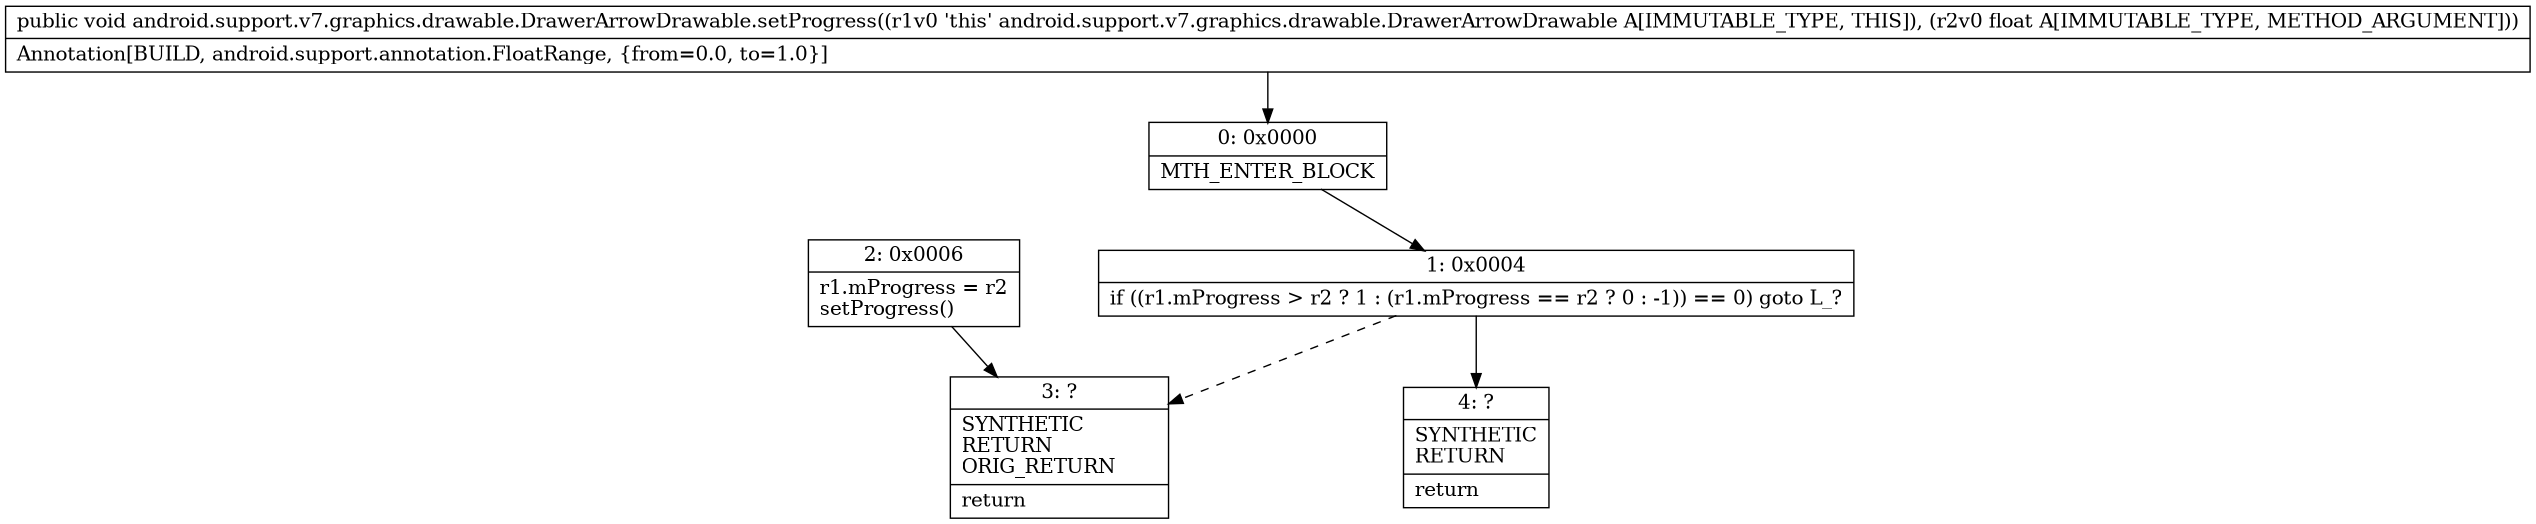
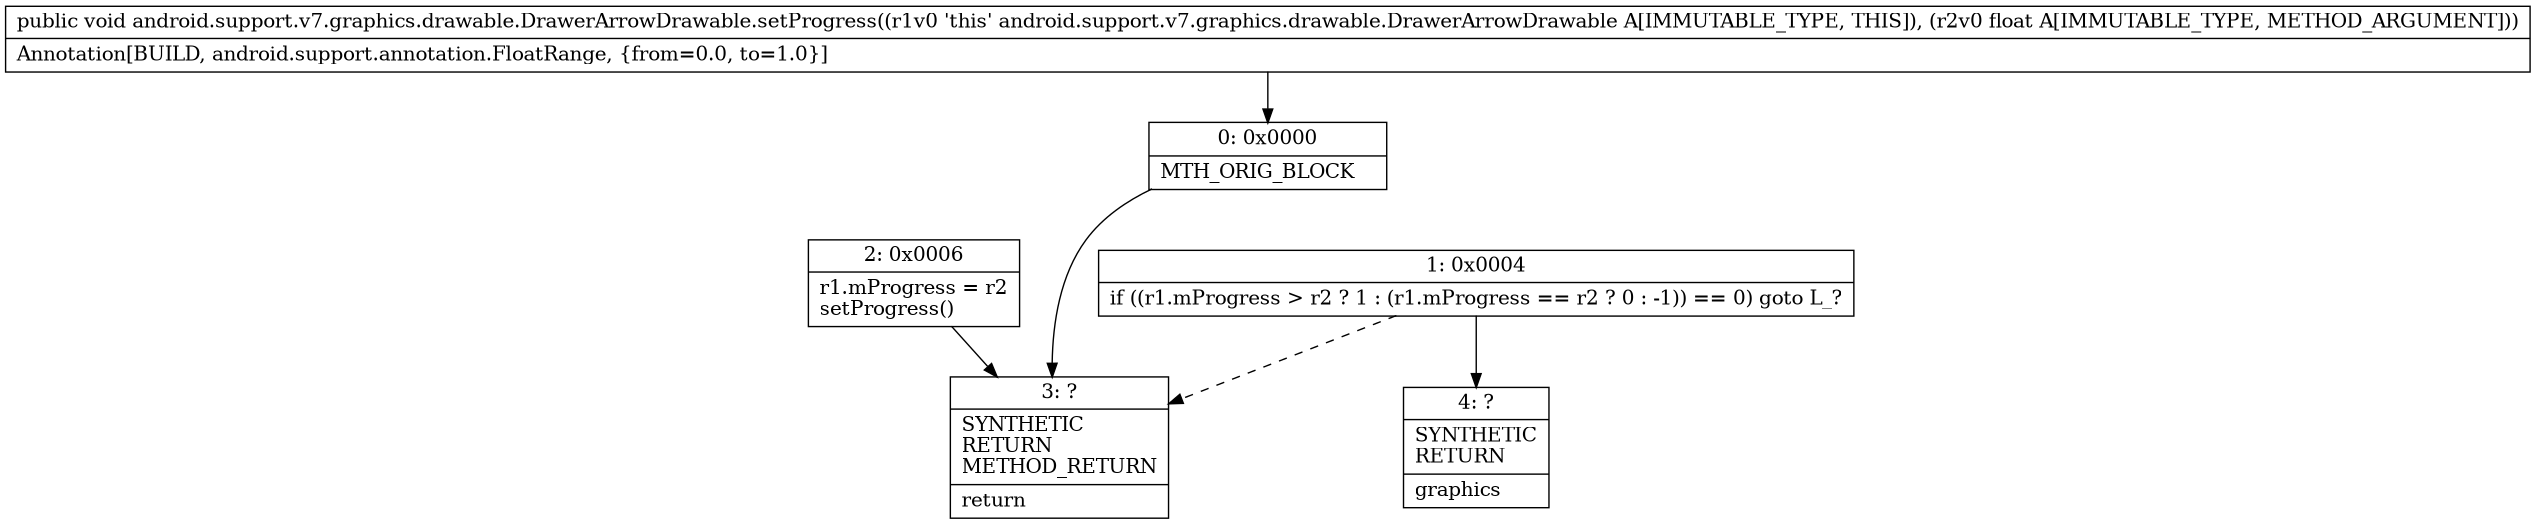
(1268, 172) -> (1257, 172)
(1367, 216) -> (1074, 259)
(1038, 467) -> (1059, 467)
(1447, 490) -> (1458, 490)
